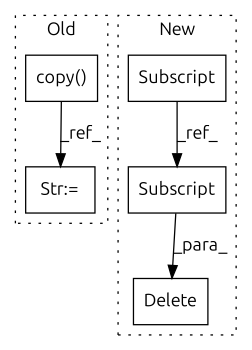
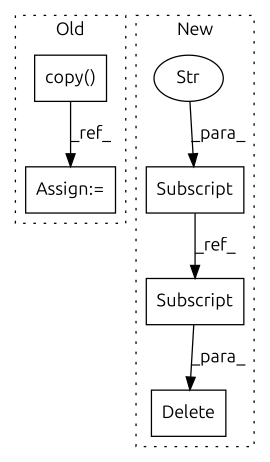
none -> (189, 78)
(60, 190) -> (71, 190)
